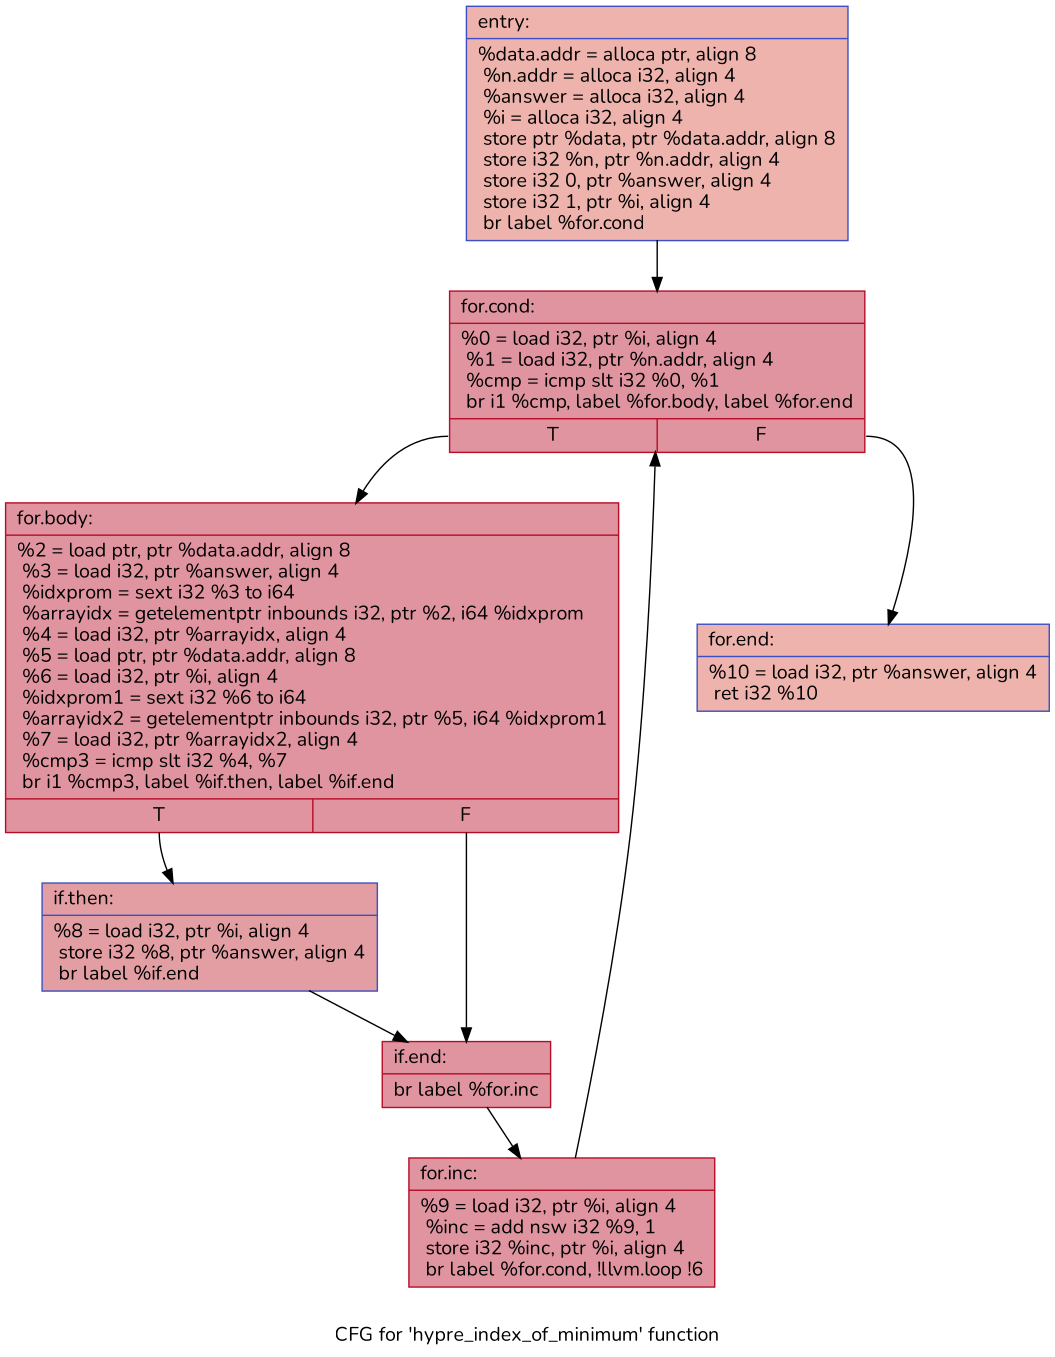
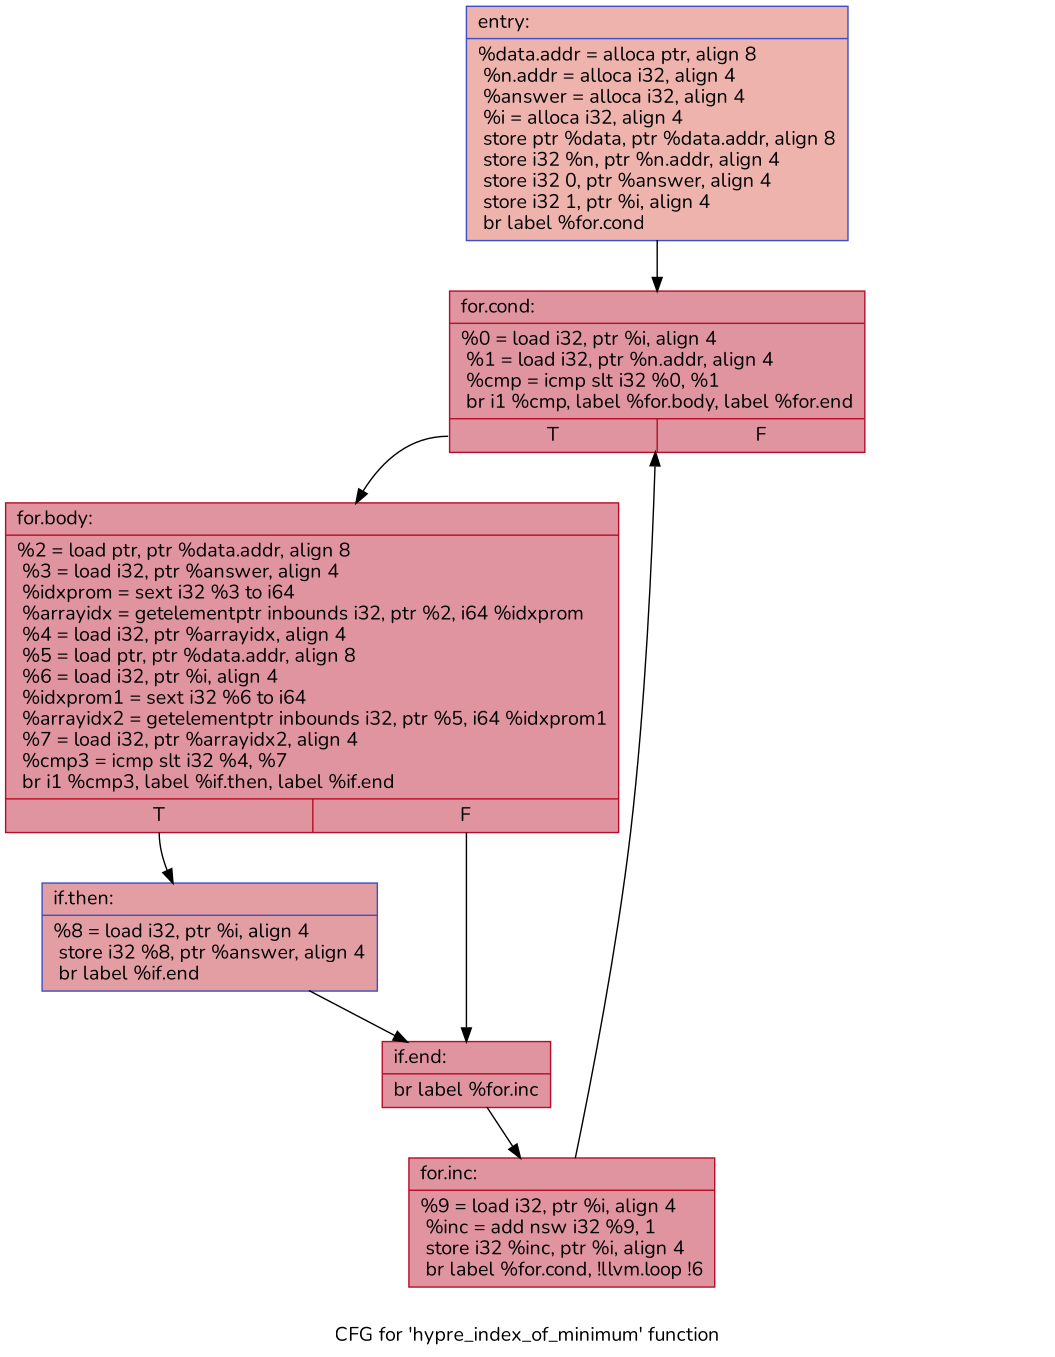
(873, 668) -> none
